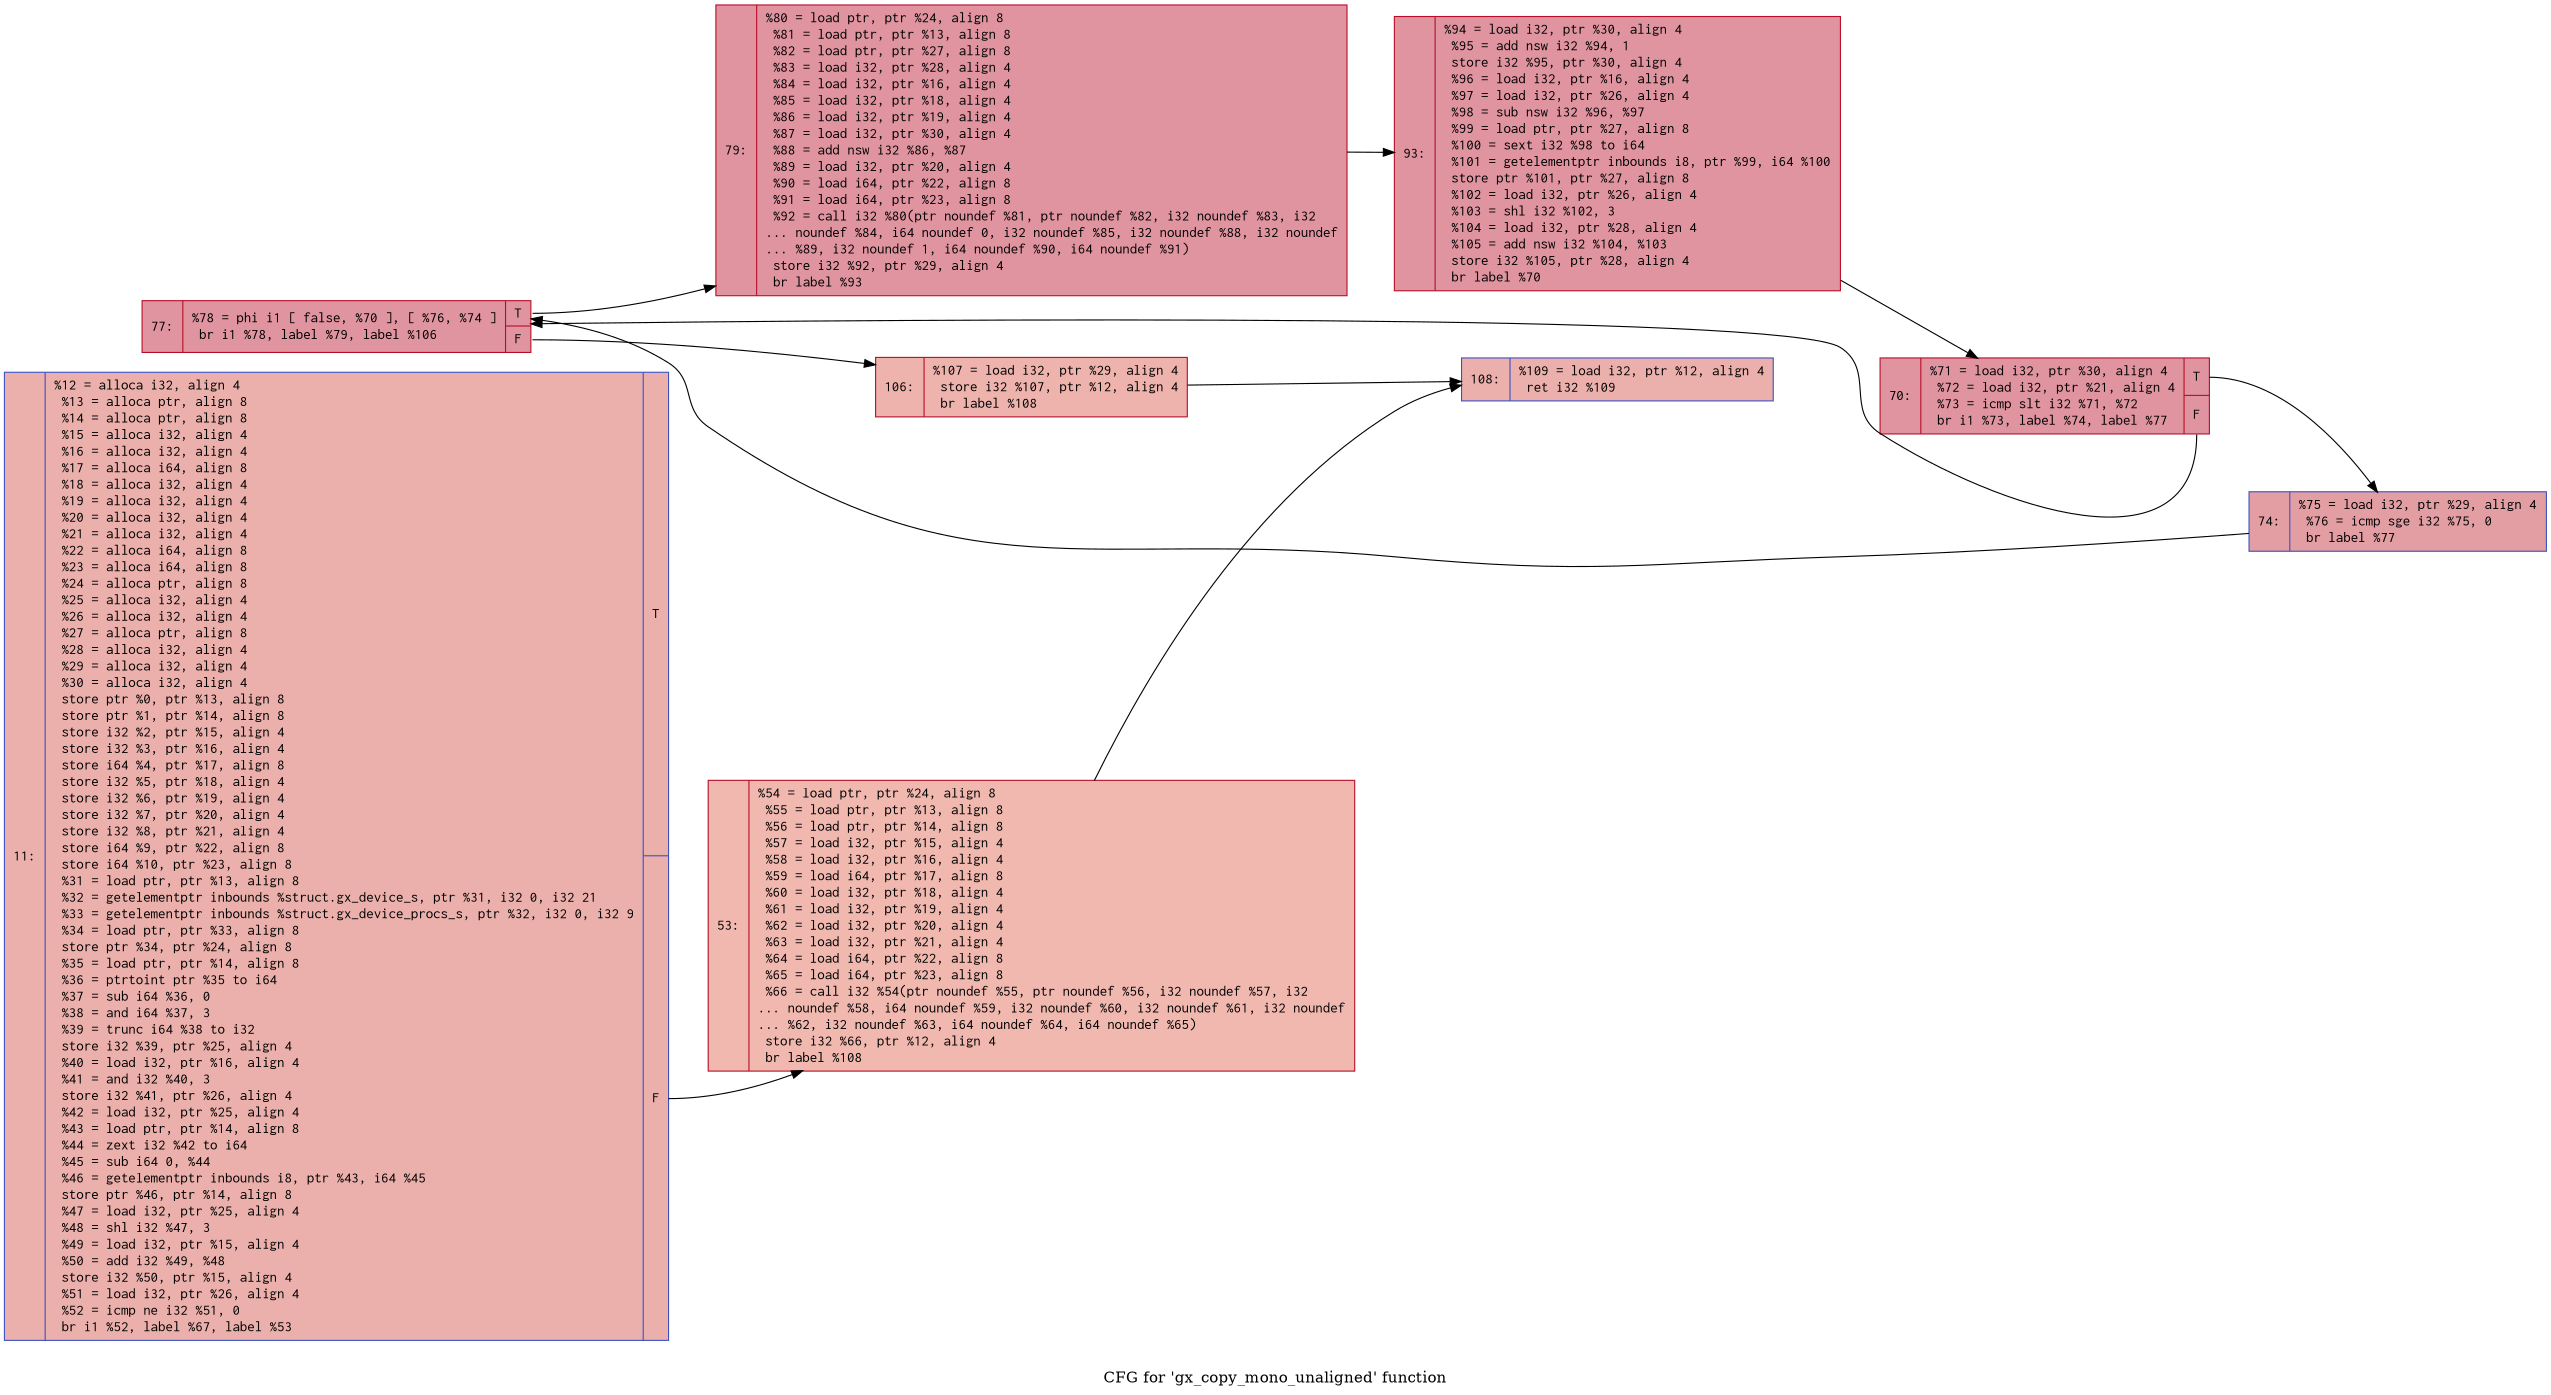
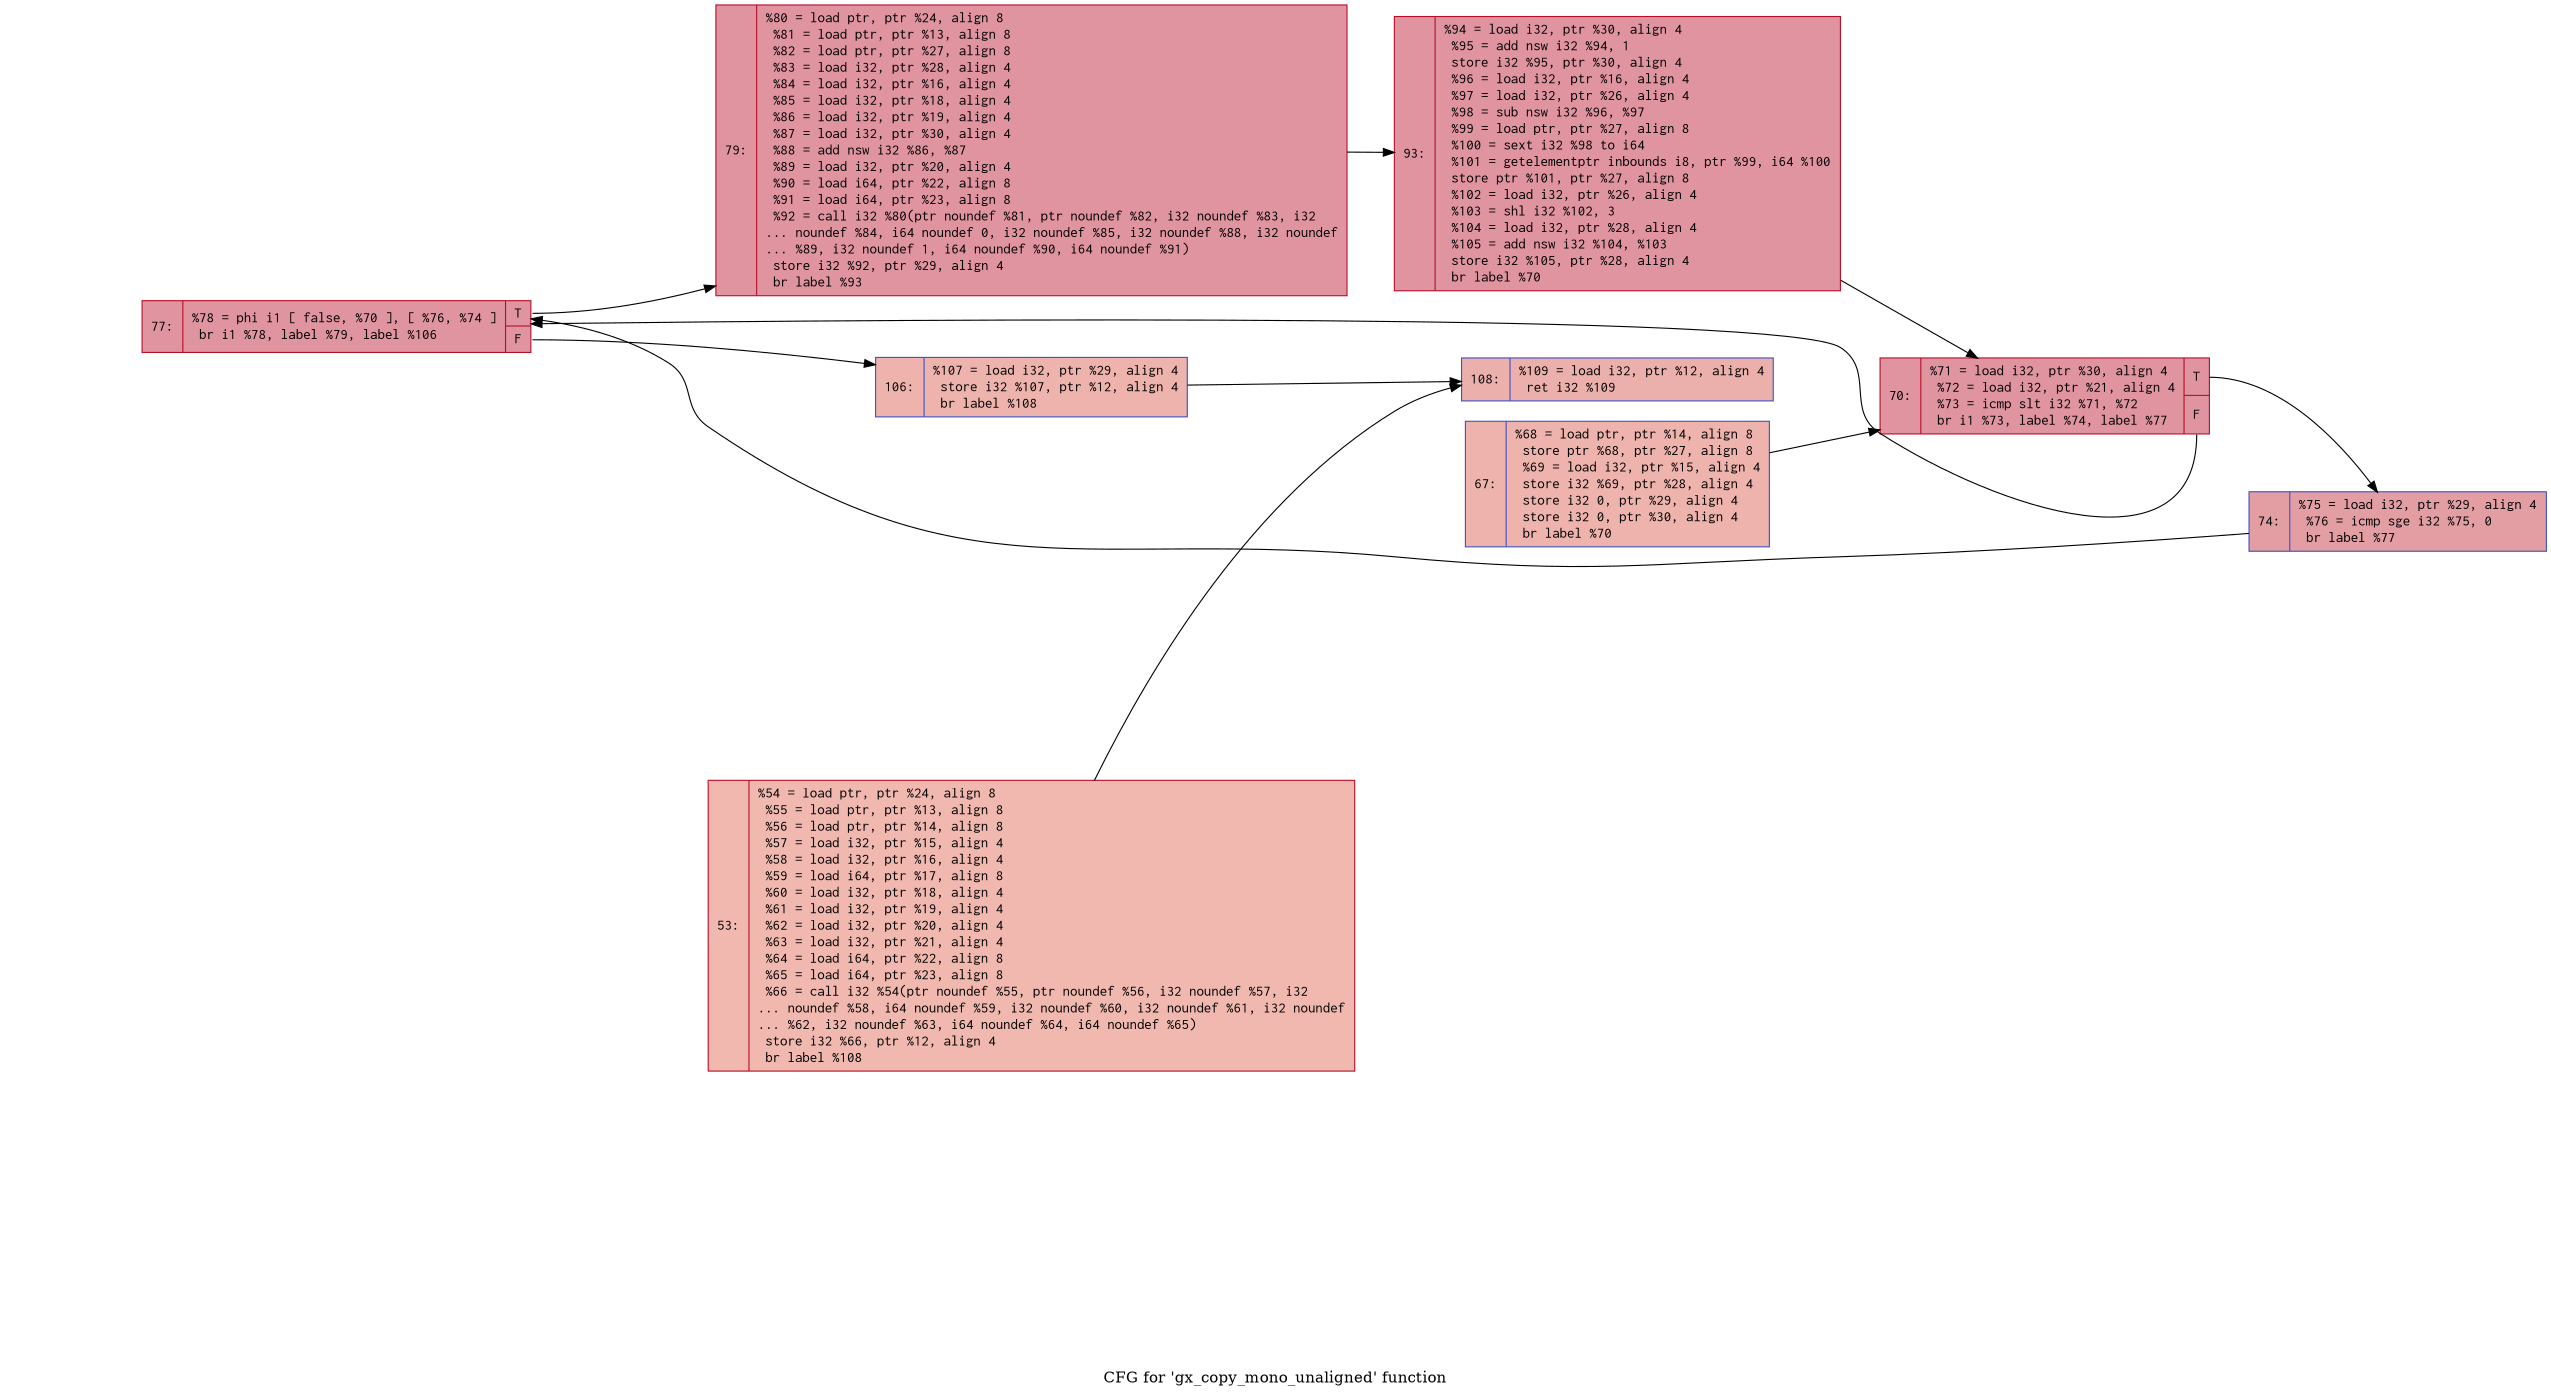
(1031, 387) -> (1031, 387)
none -> (1617, 484)
(336, 856) -> none
